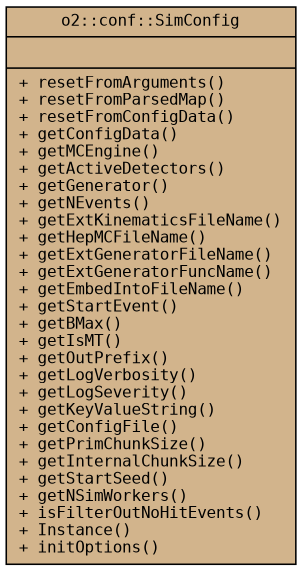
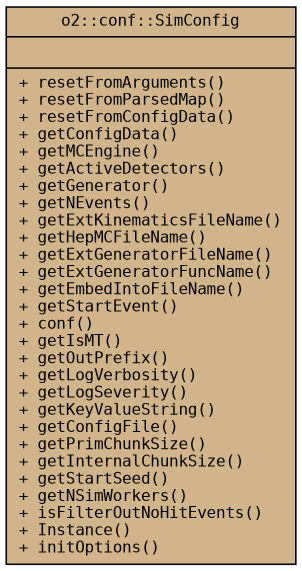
(71, 324) -> (57, 324)
